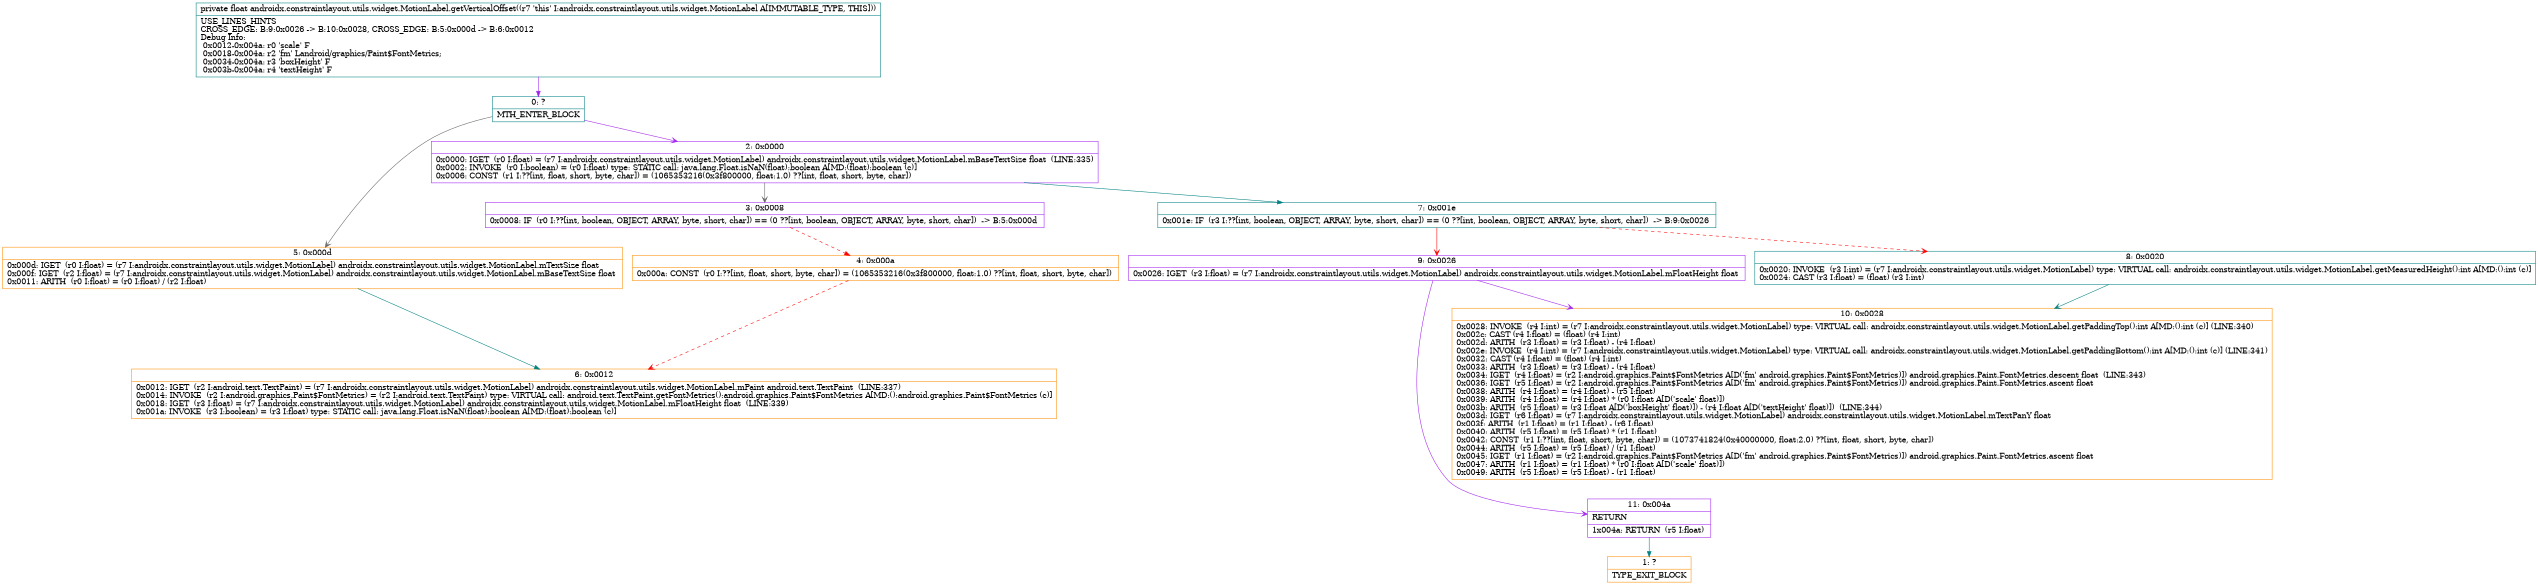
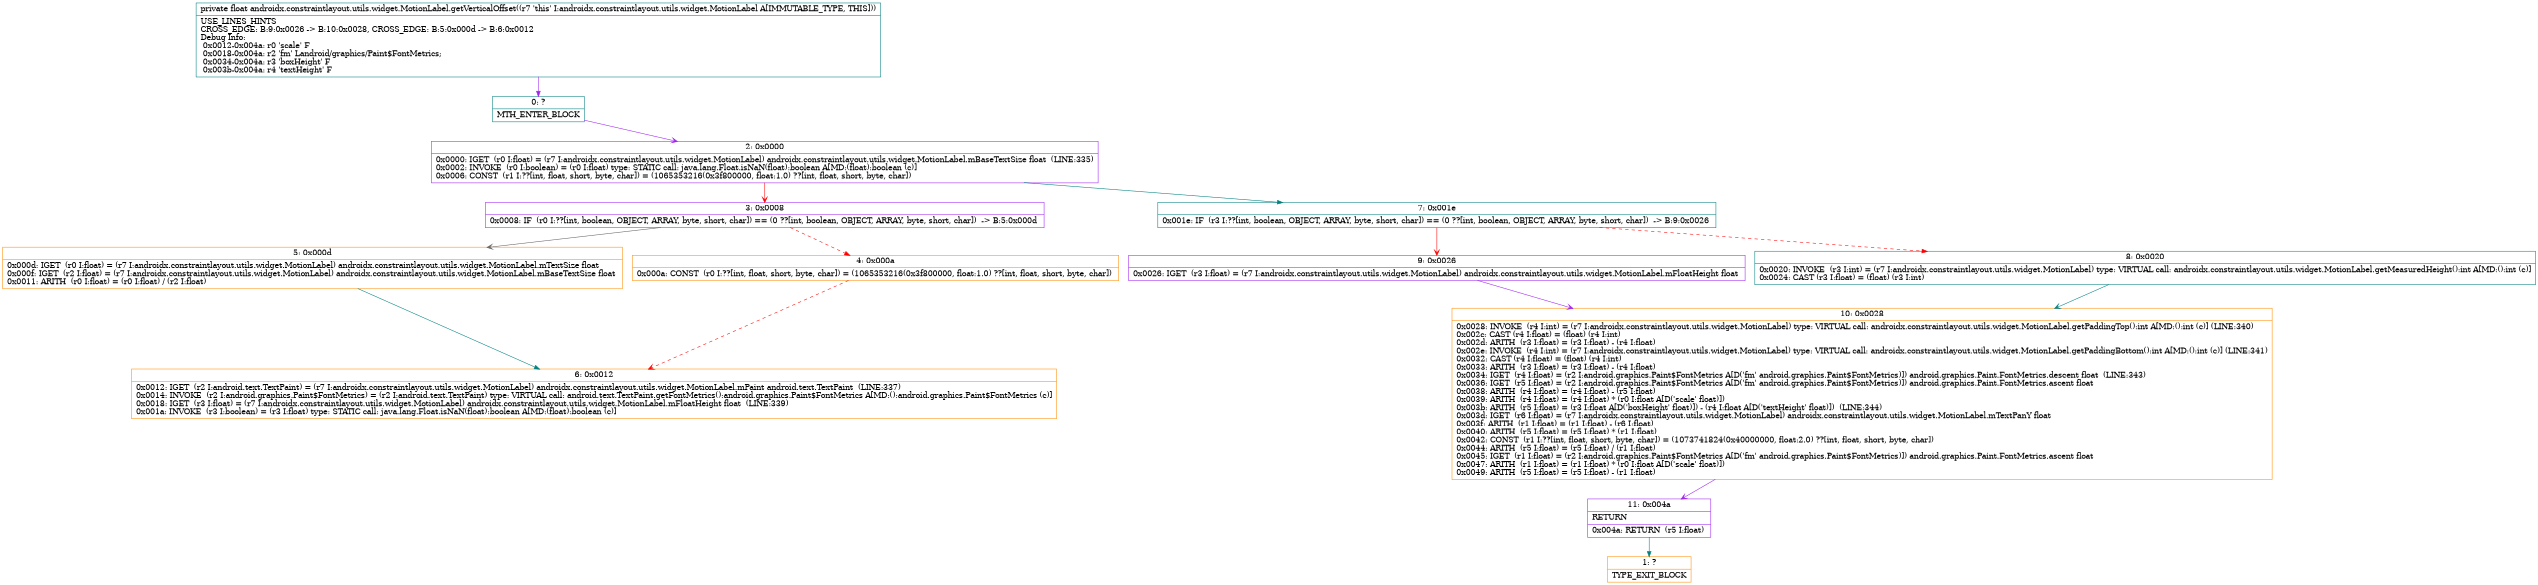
(398, 163) -> (577, 237)
(765, 190) -> (765, 190)
(1761, 239) -> (1761, 239)
(1430, 451) -> (1701, 488)
(1649, 531) -> (1649, 531)
